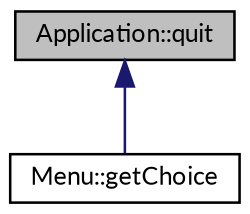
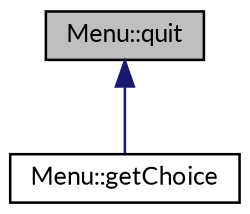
(125, 36) -> (125, 36)
